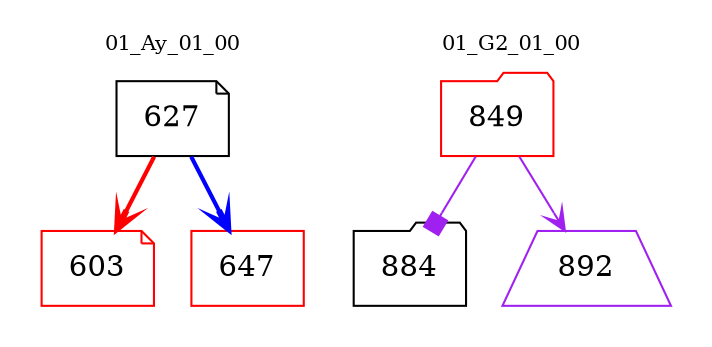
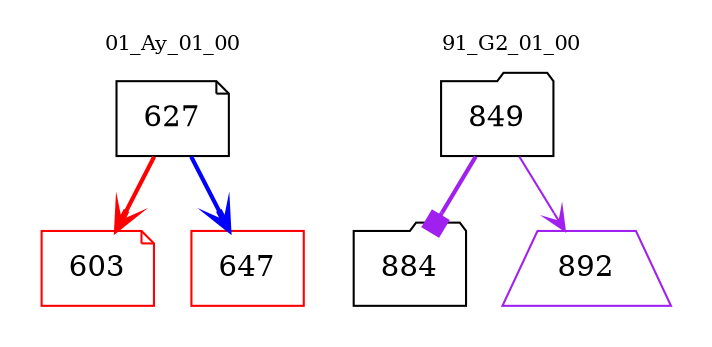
(512, 45) -> (512, 45)
(497, 119) -> (497, 119)
(459, 185) -> (459, 185)
